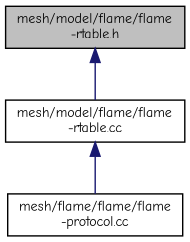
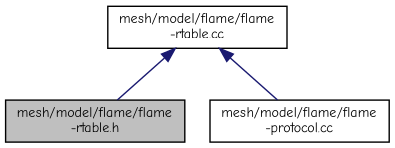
(95, 81) -> (141, 79)
(95, 215) -> (300, 121)
